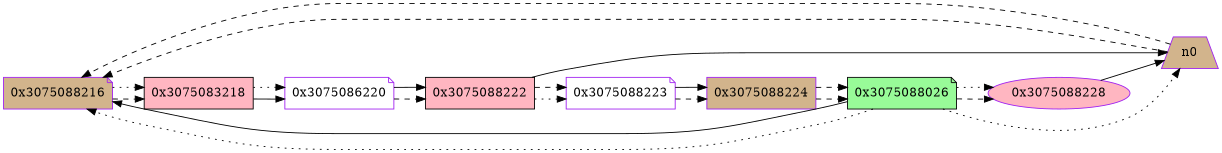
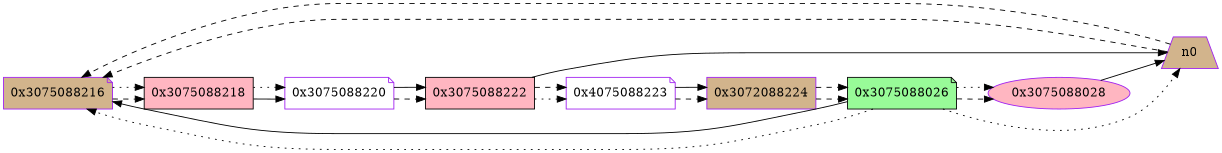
(199, 93) -> (199, 93)
(339, 93) -> (339, 93)
(621, 93) -> (621, 93)
(761, 93) -> (761, 93)
(1059, 93) -> (1059, 93)
